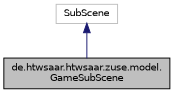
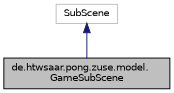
(87, 73) -> (87, 73)
